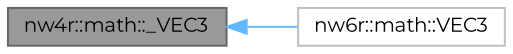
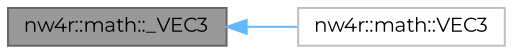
(401, 27) -> (401, 27)
